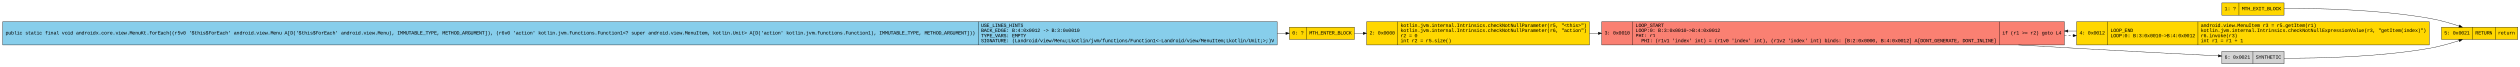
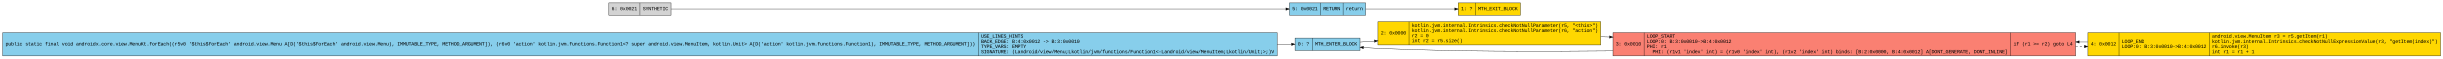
(2372, 11) -> (1410, 9)
(1322, 33) -> (1328, 44)
(2480, 33) -> (1328, 9)
(2118, 51) -> (1488, 51)
